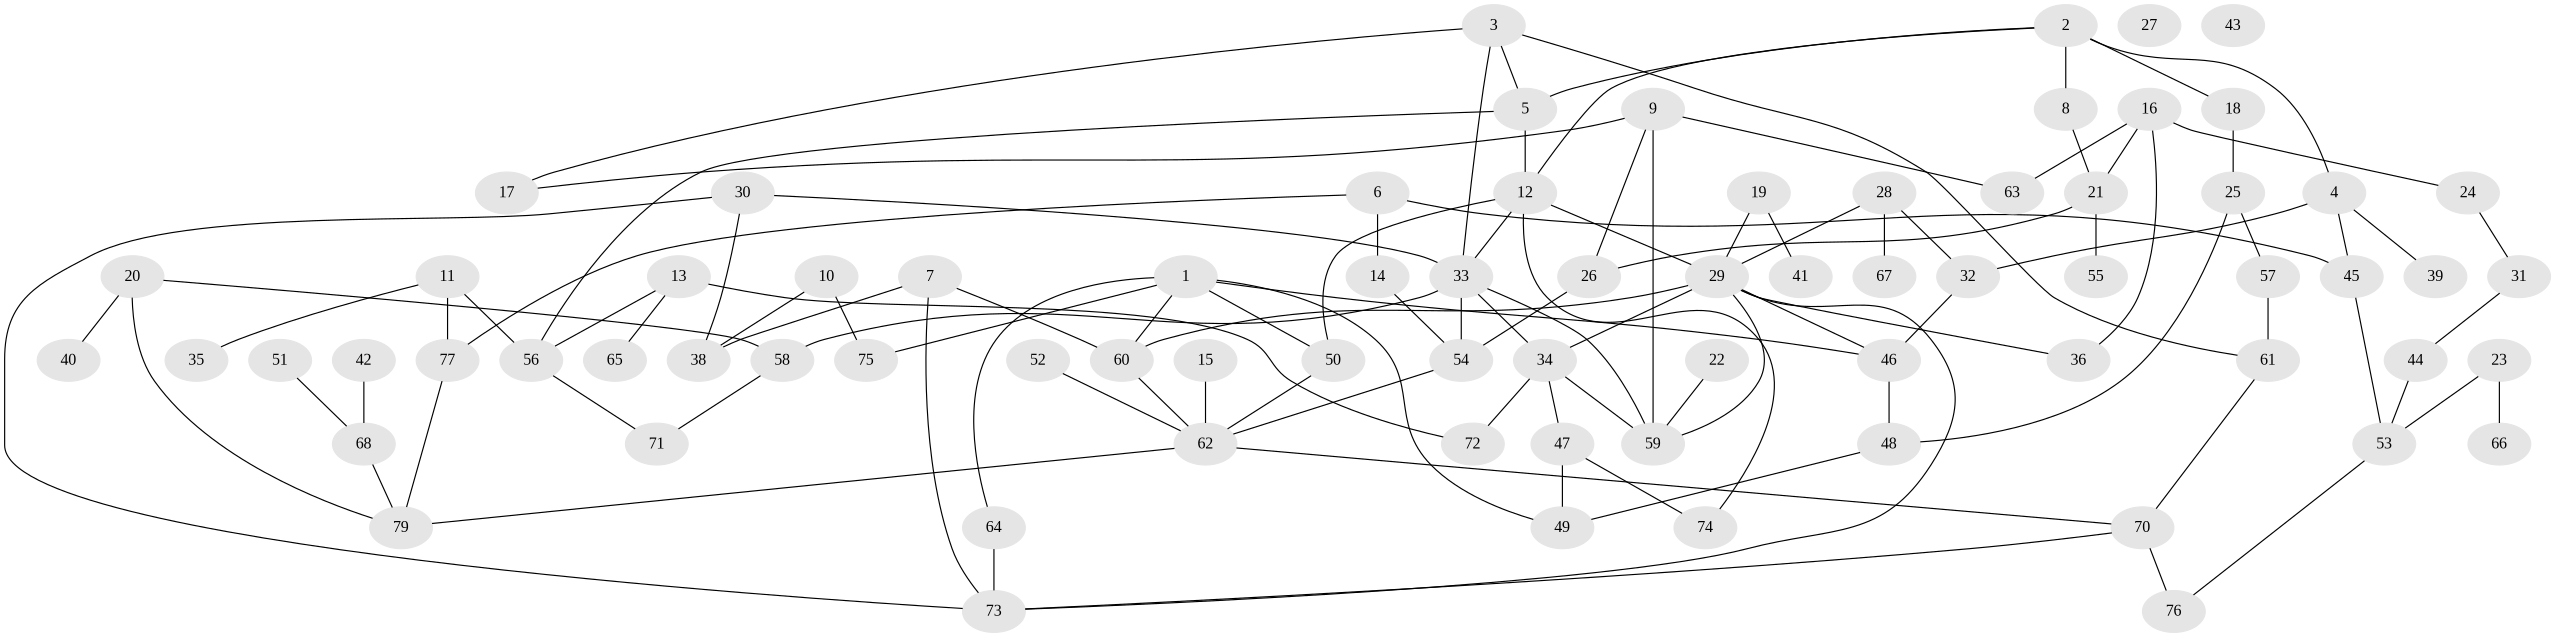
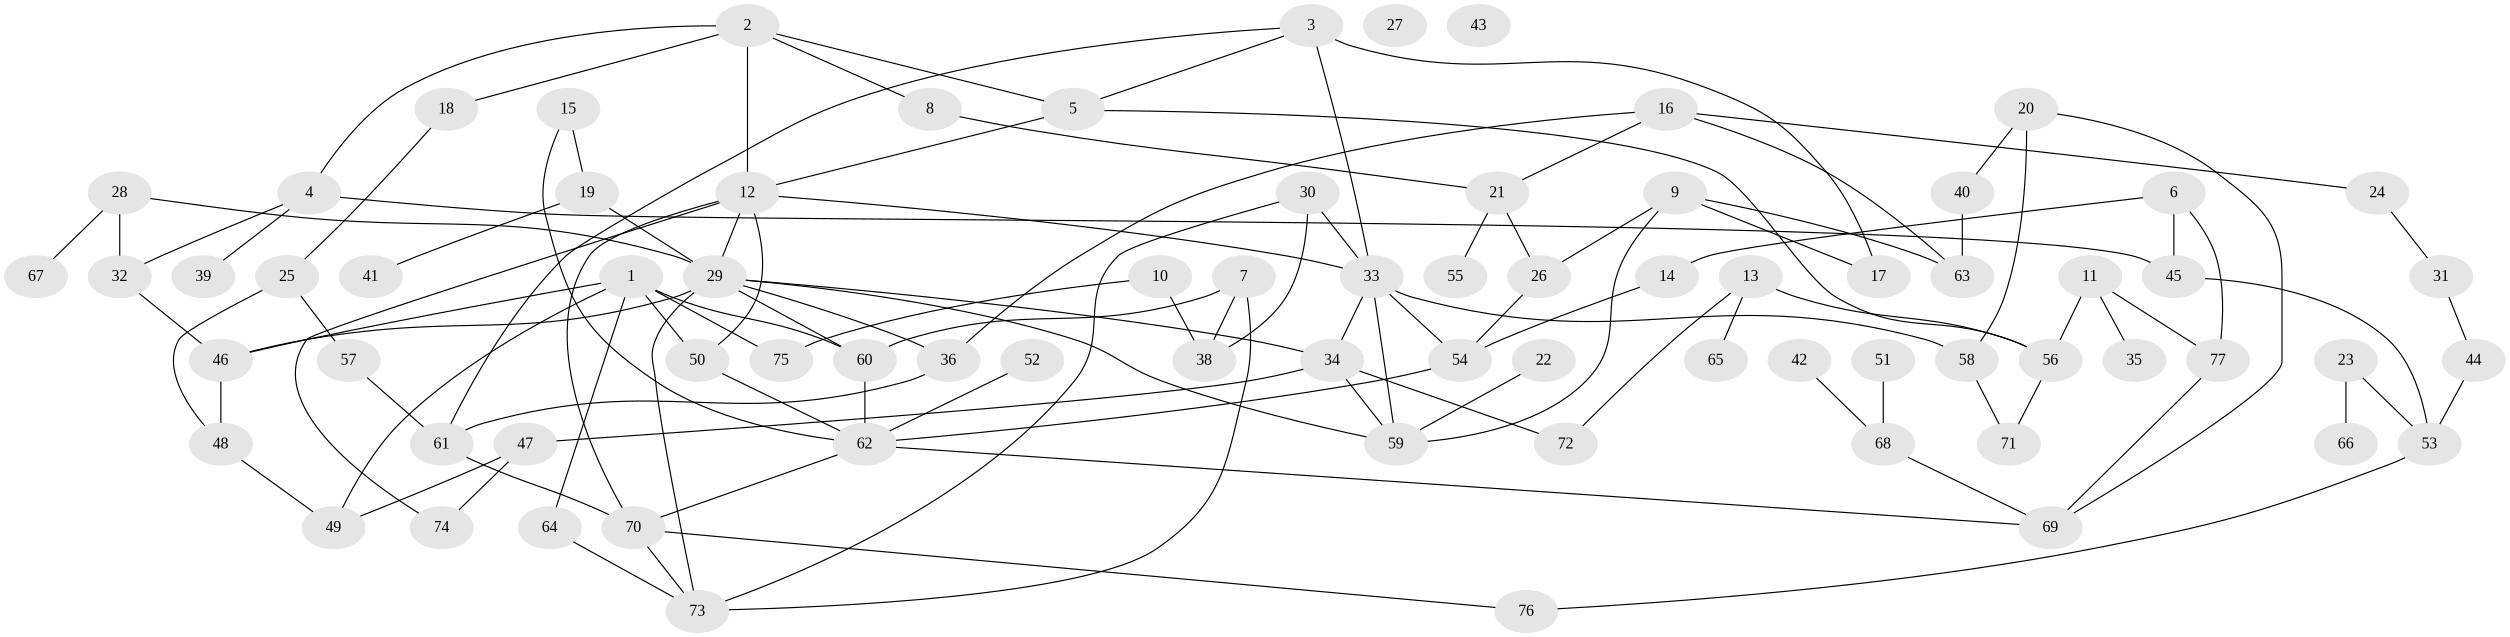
none -> (578, 151)
none -> (1962, 232)
none -> (568, 334)
none -> (718, 403)
(401, 528) -> (2051, 528)
